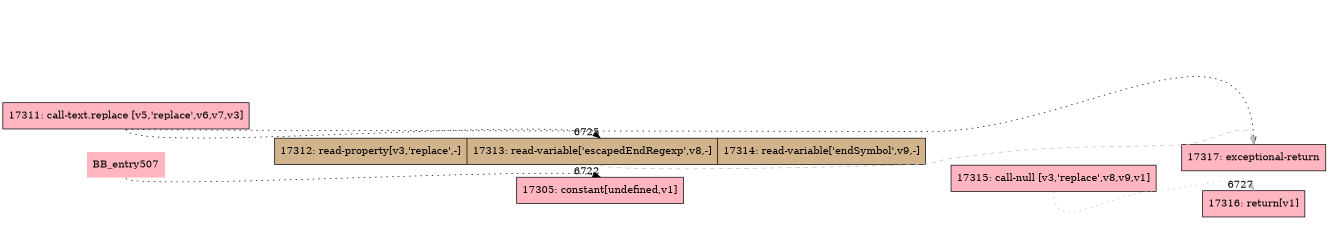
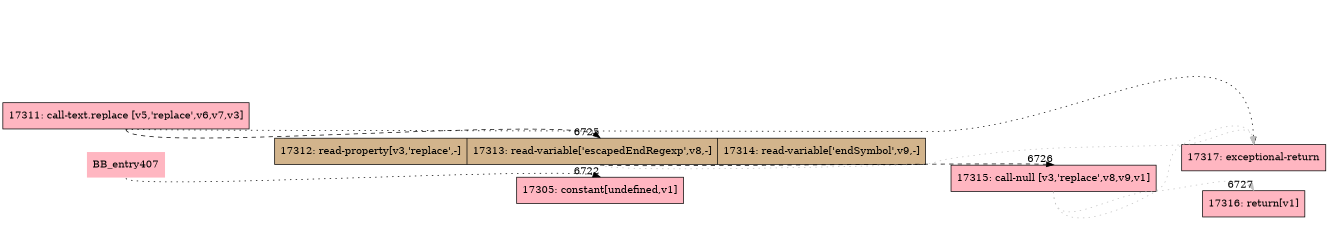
(324, 135) -> (324, 135)
(929, 164) -> (945, 159)
(126, 165) -> (126, 165)
none -> (823, 165)
none -> (1164, 183)
